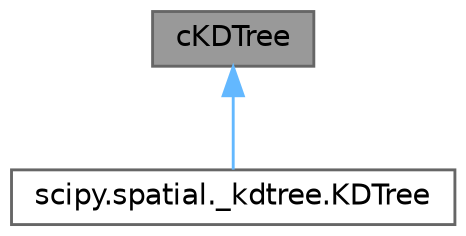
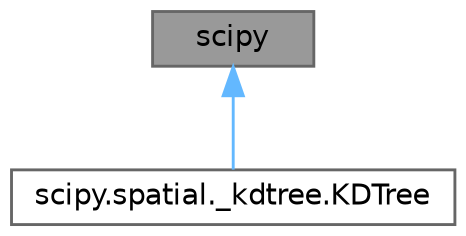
(233, 39) -> (233, 39)
